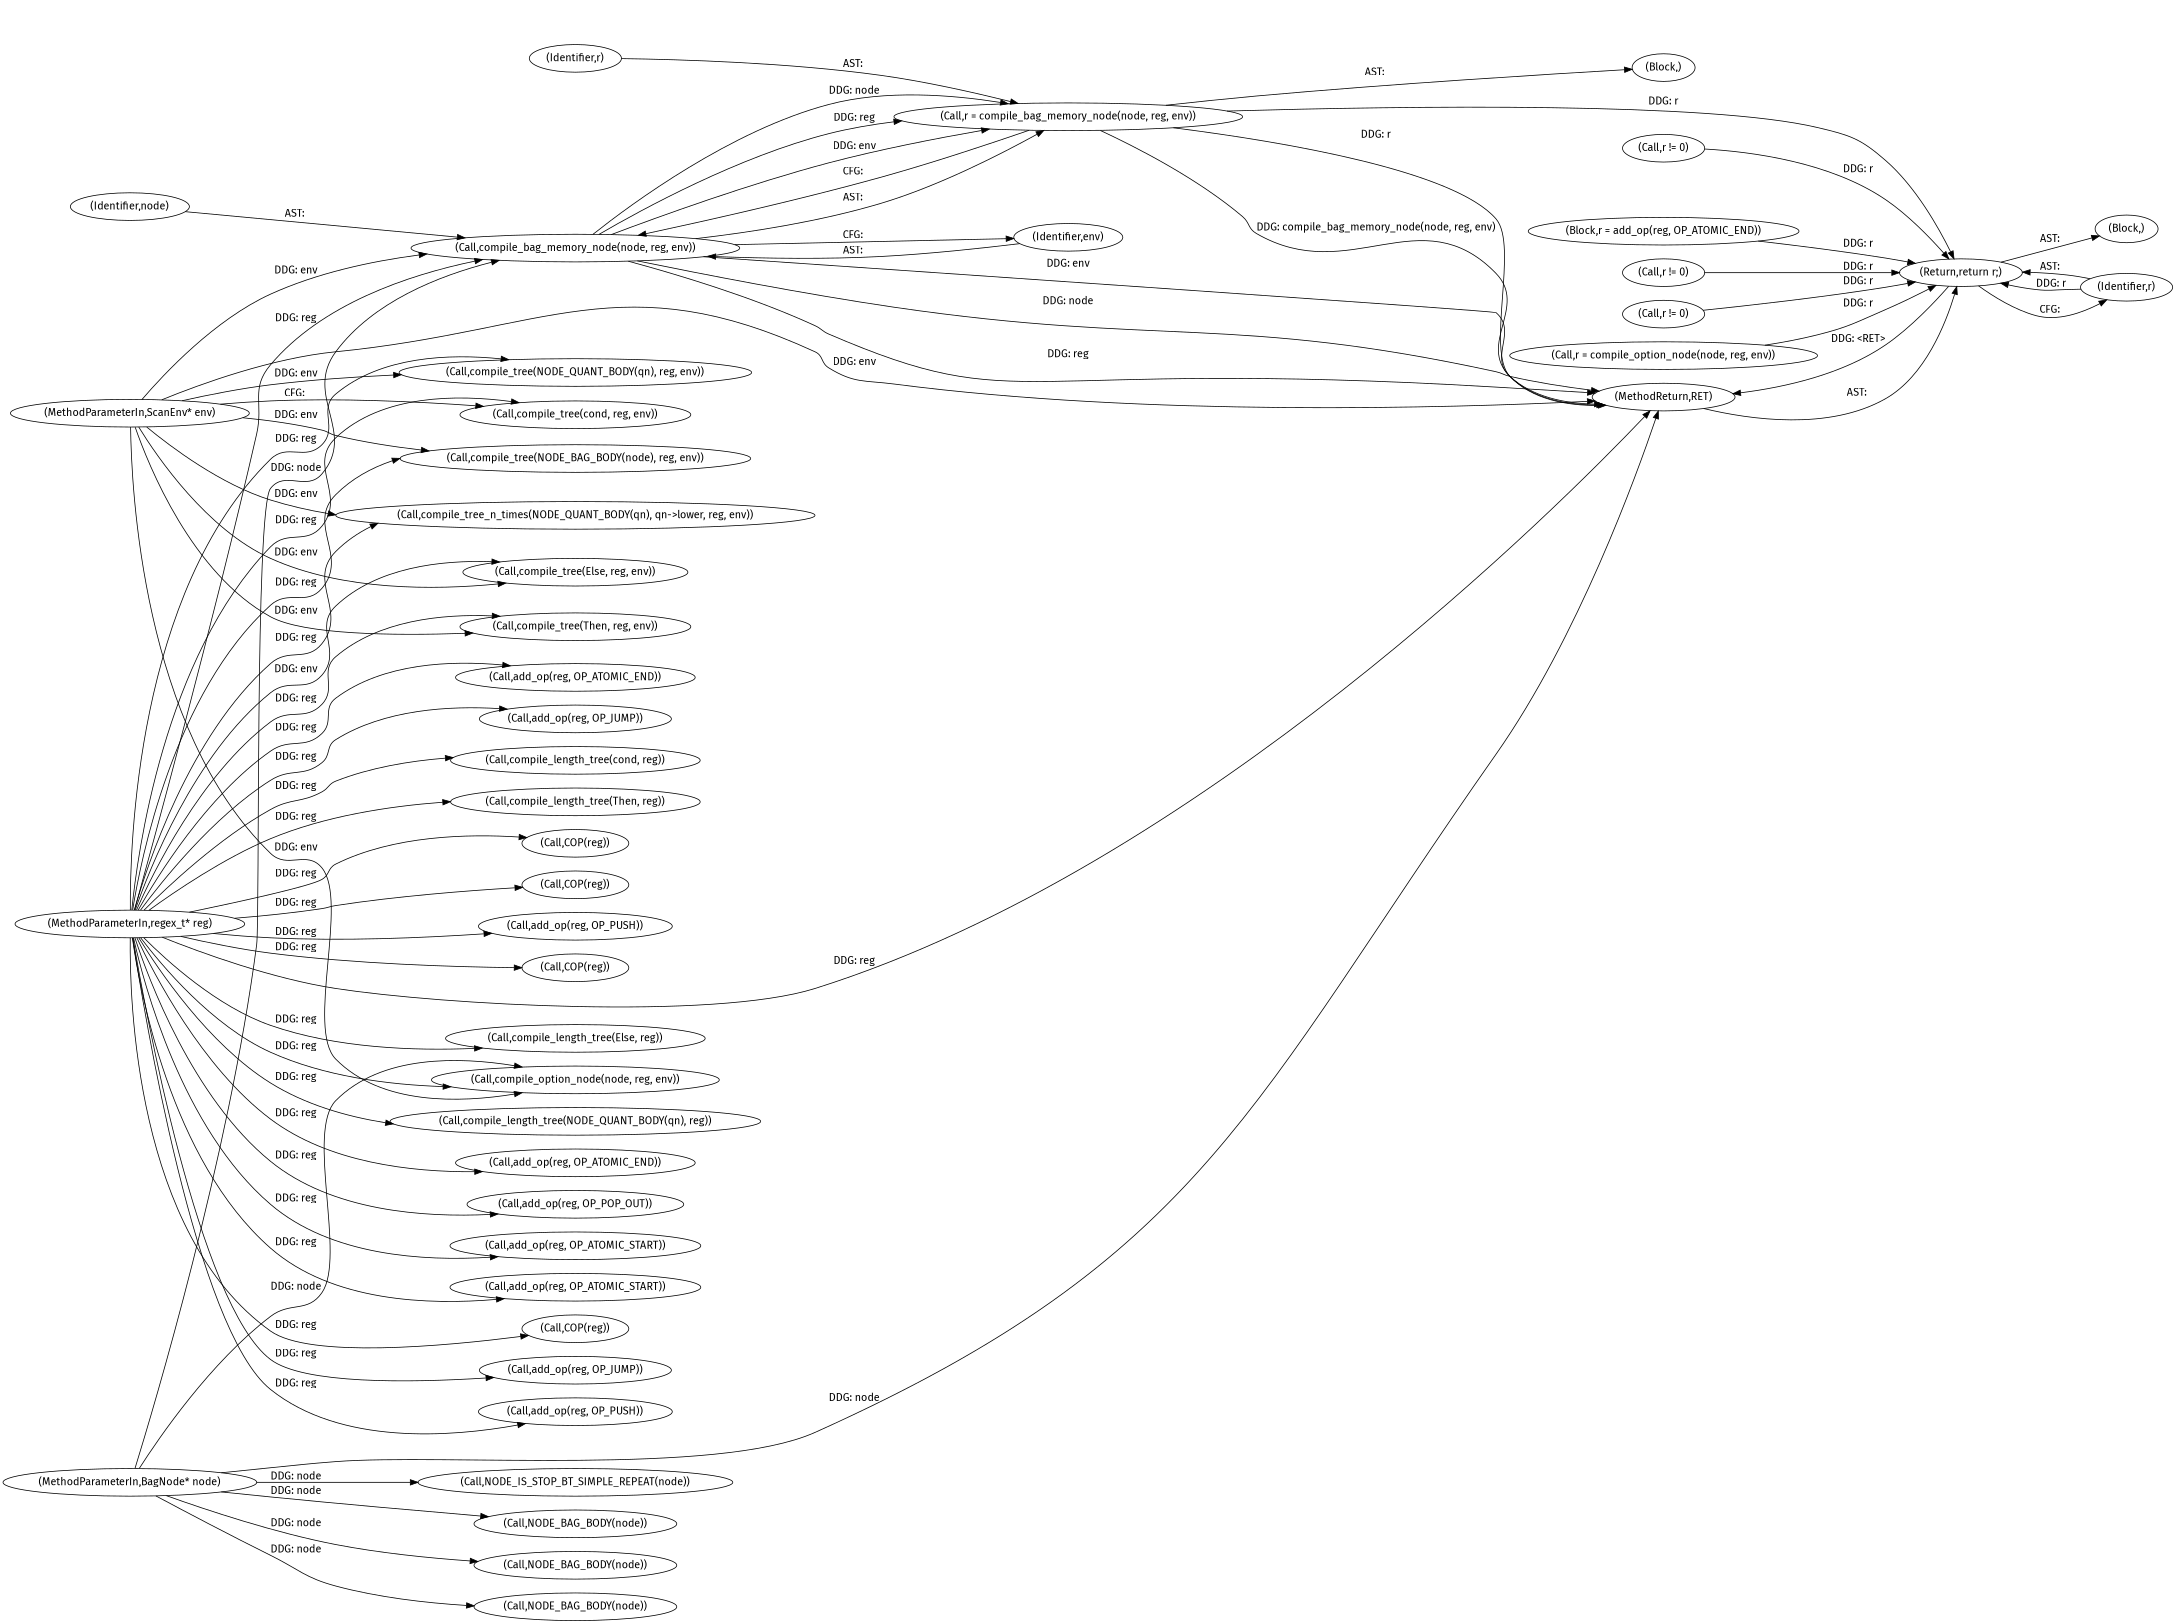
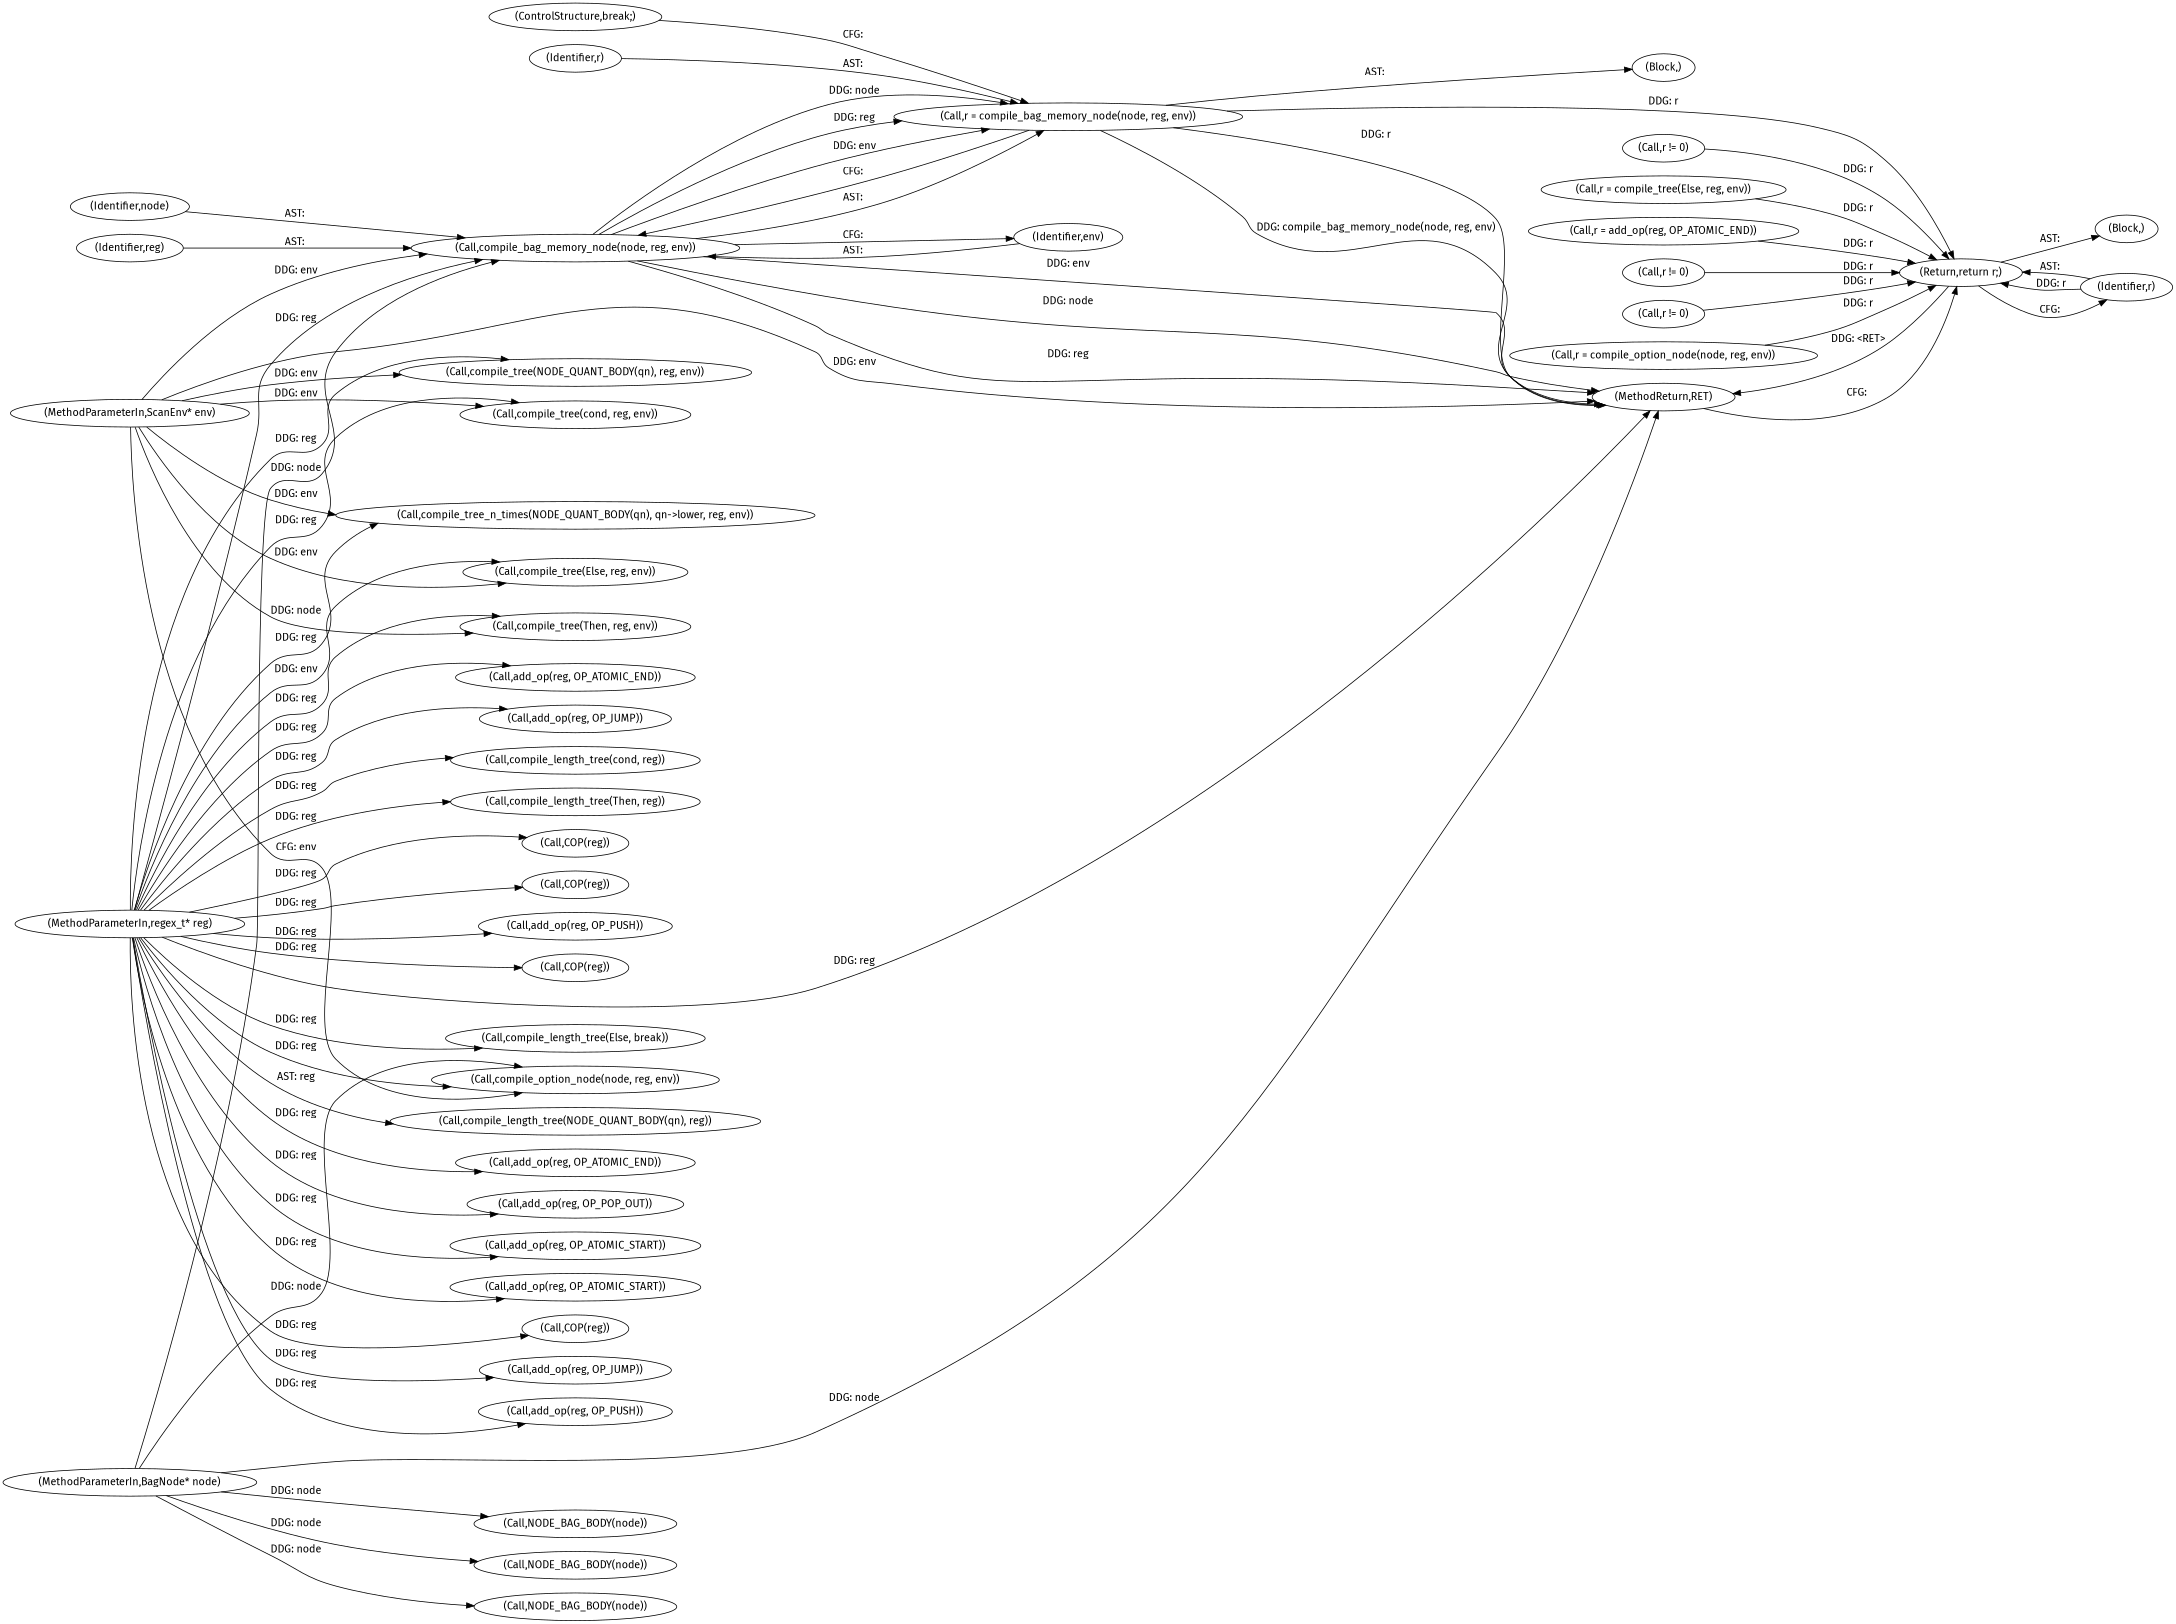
none -> (575, 17)
none -> (1664, 190)
(1664, 231) -> (1664, 231)
none -> (130, 248)
(1858, 393) -> (1858, 393)
(296, 394) -> (296, 394)
(575, 459) -> none
(296, 611) -> (296, 611)
(296, 848) -> (296, 848)
(575, 1038) -> (575, 1038)
(296, 1077) -> (296, 1077)
(575, 1482) -> none
